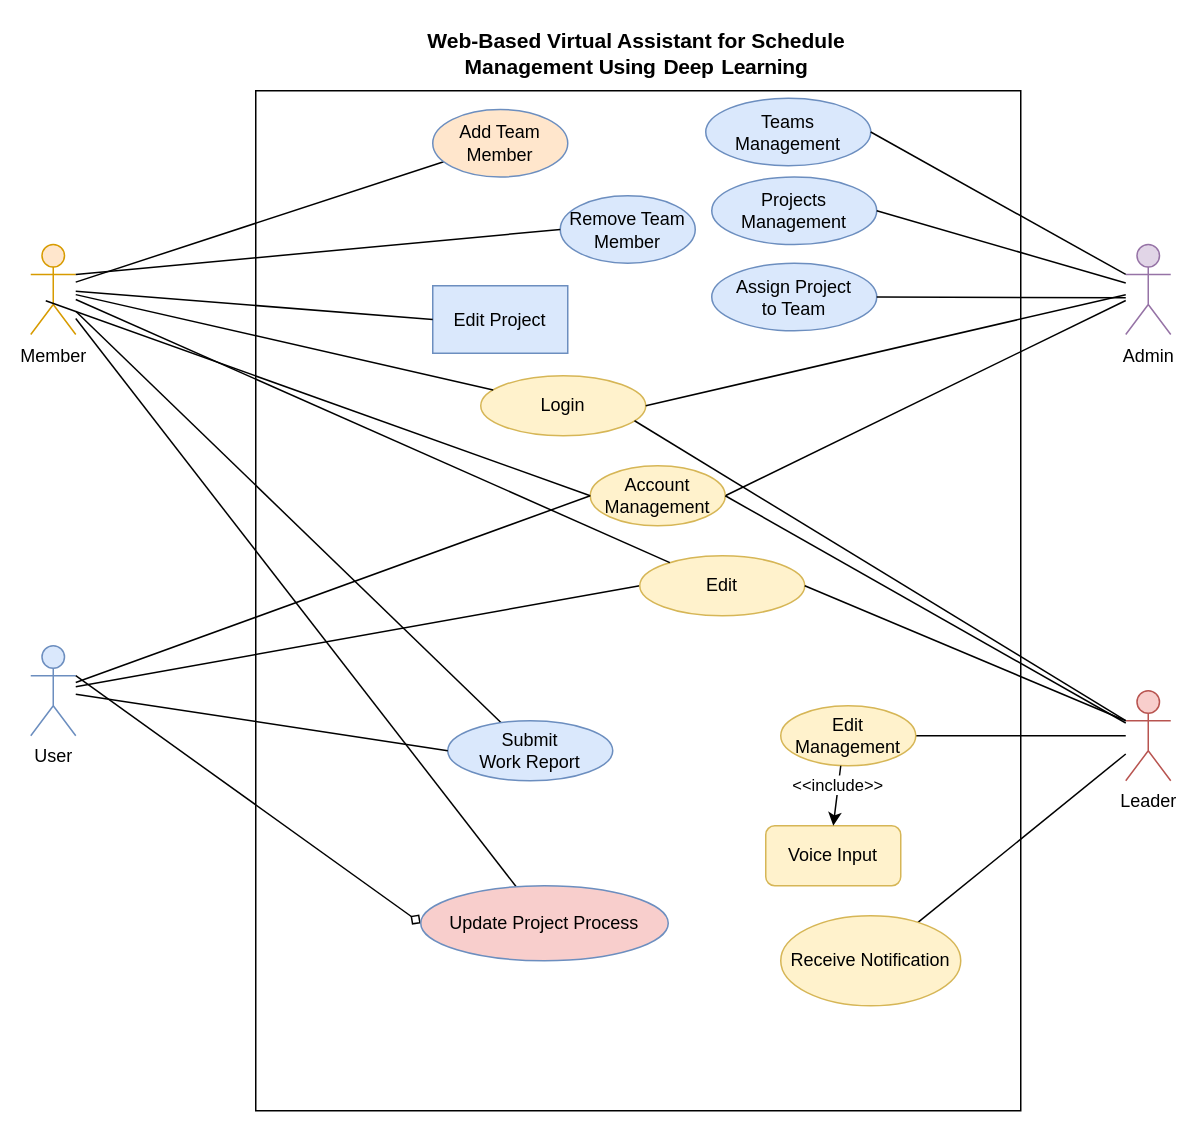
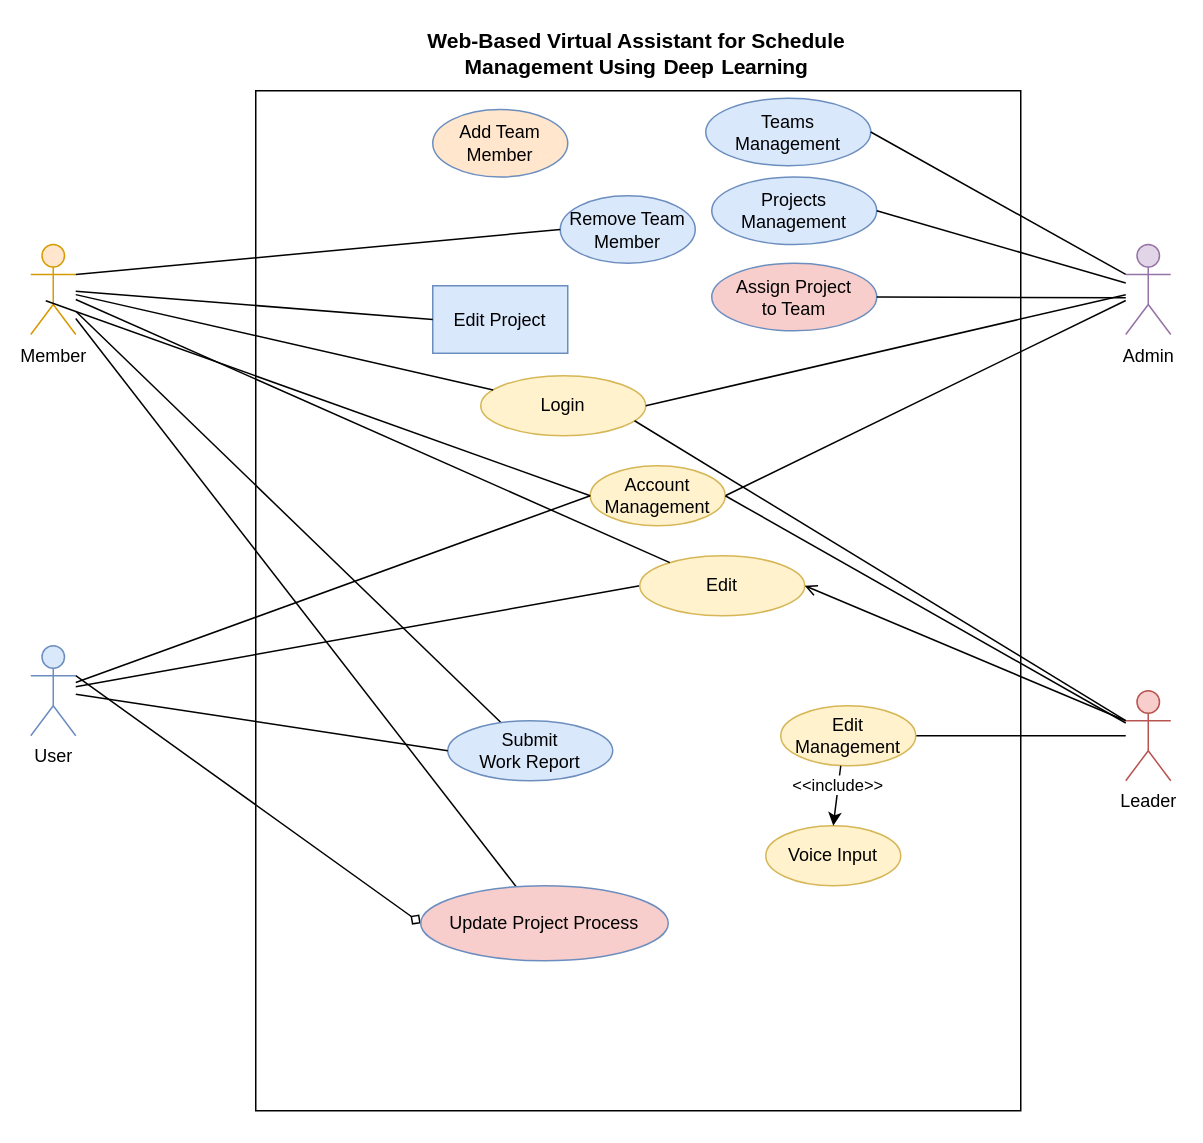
(279, 216) -> none
(794, 297) -> (794, 297)
(809, 588) -> (812, 589)
(1022, 838) -> none
(833, 856) -> (833, 856)
(871, 961) -> none
